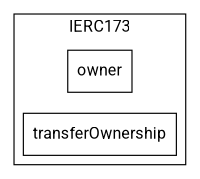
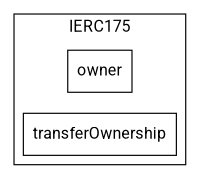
(100, 27) -> (100, 27)
